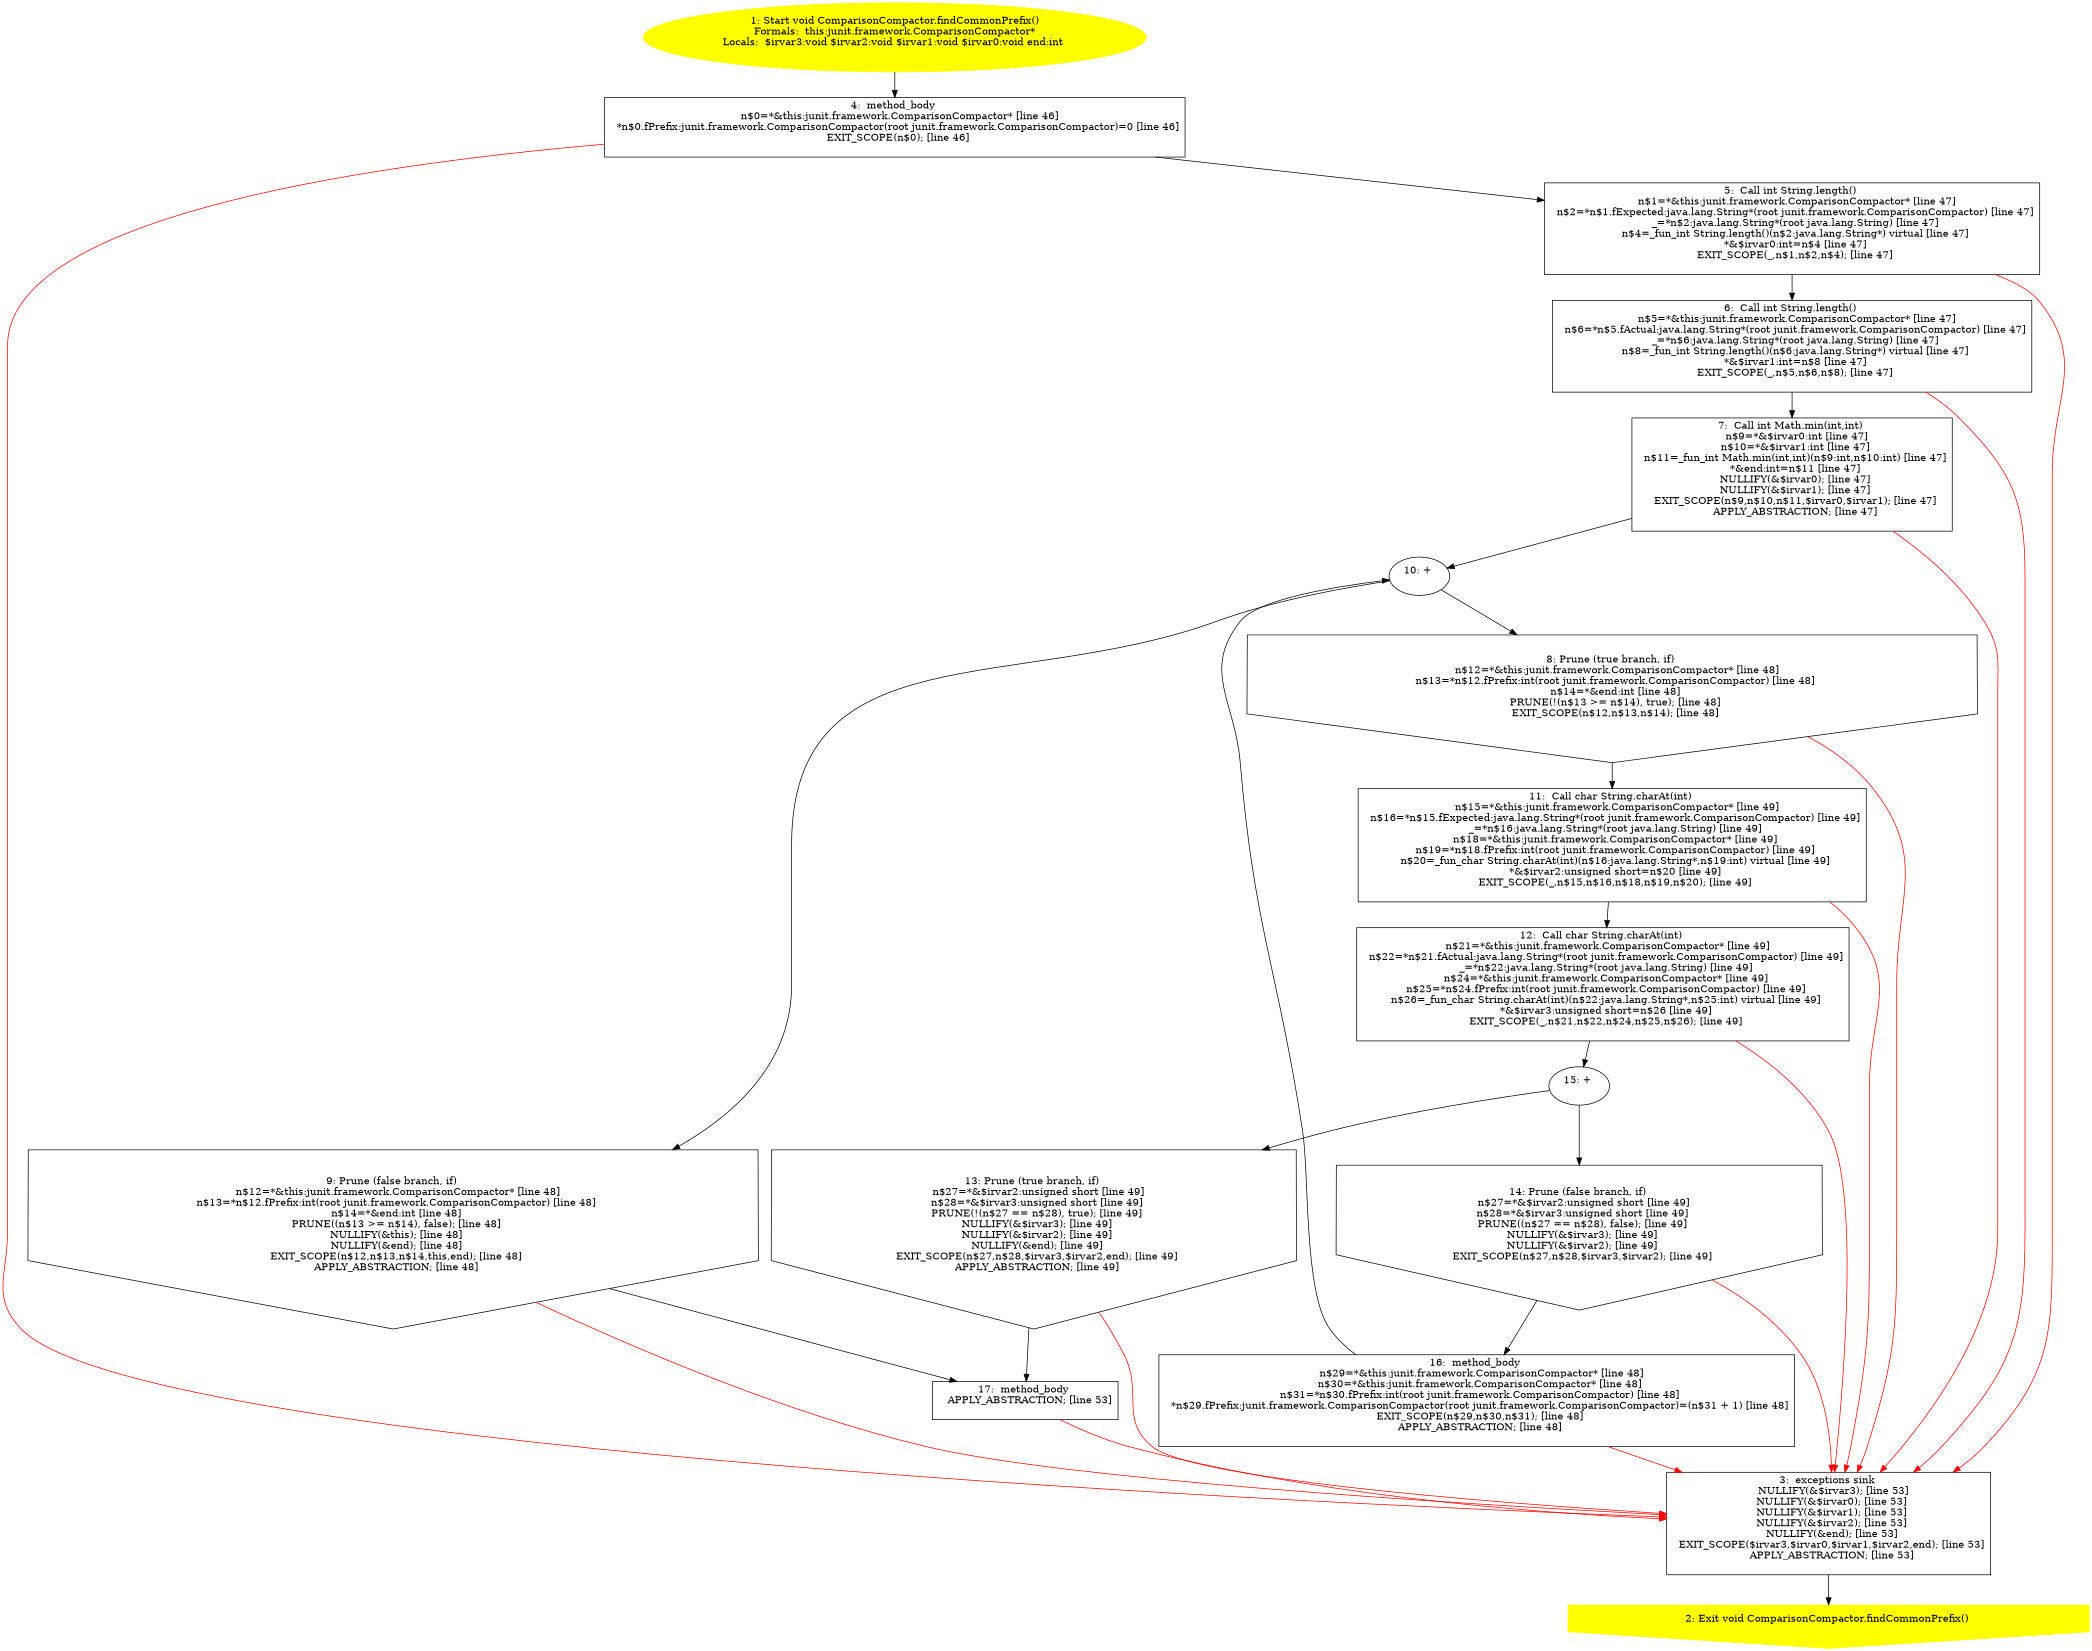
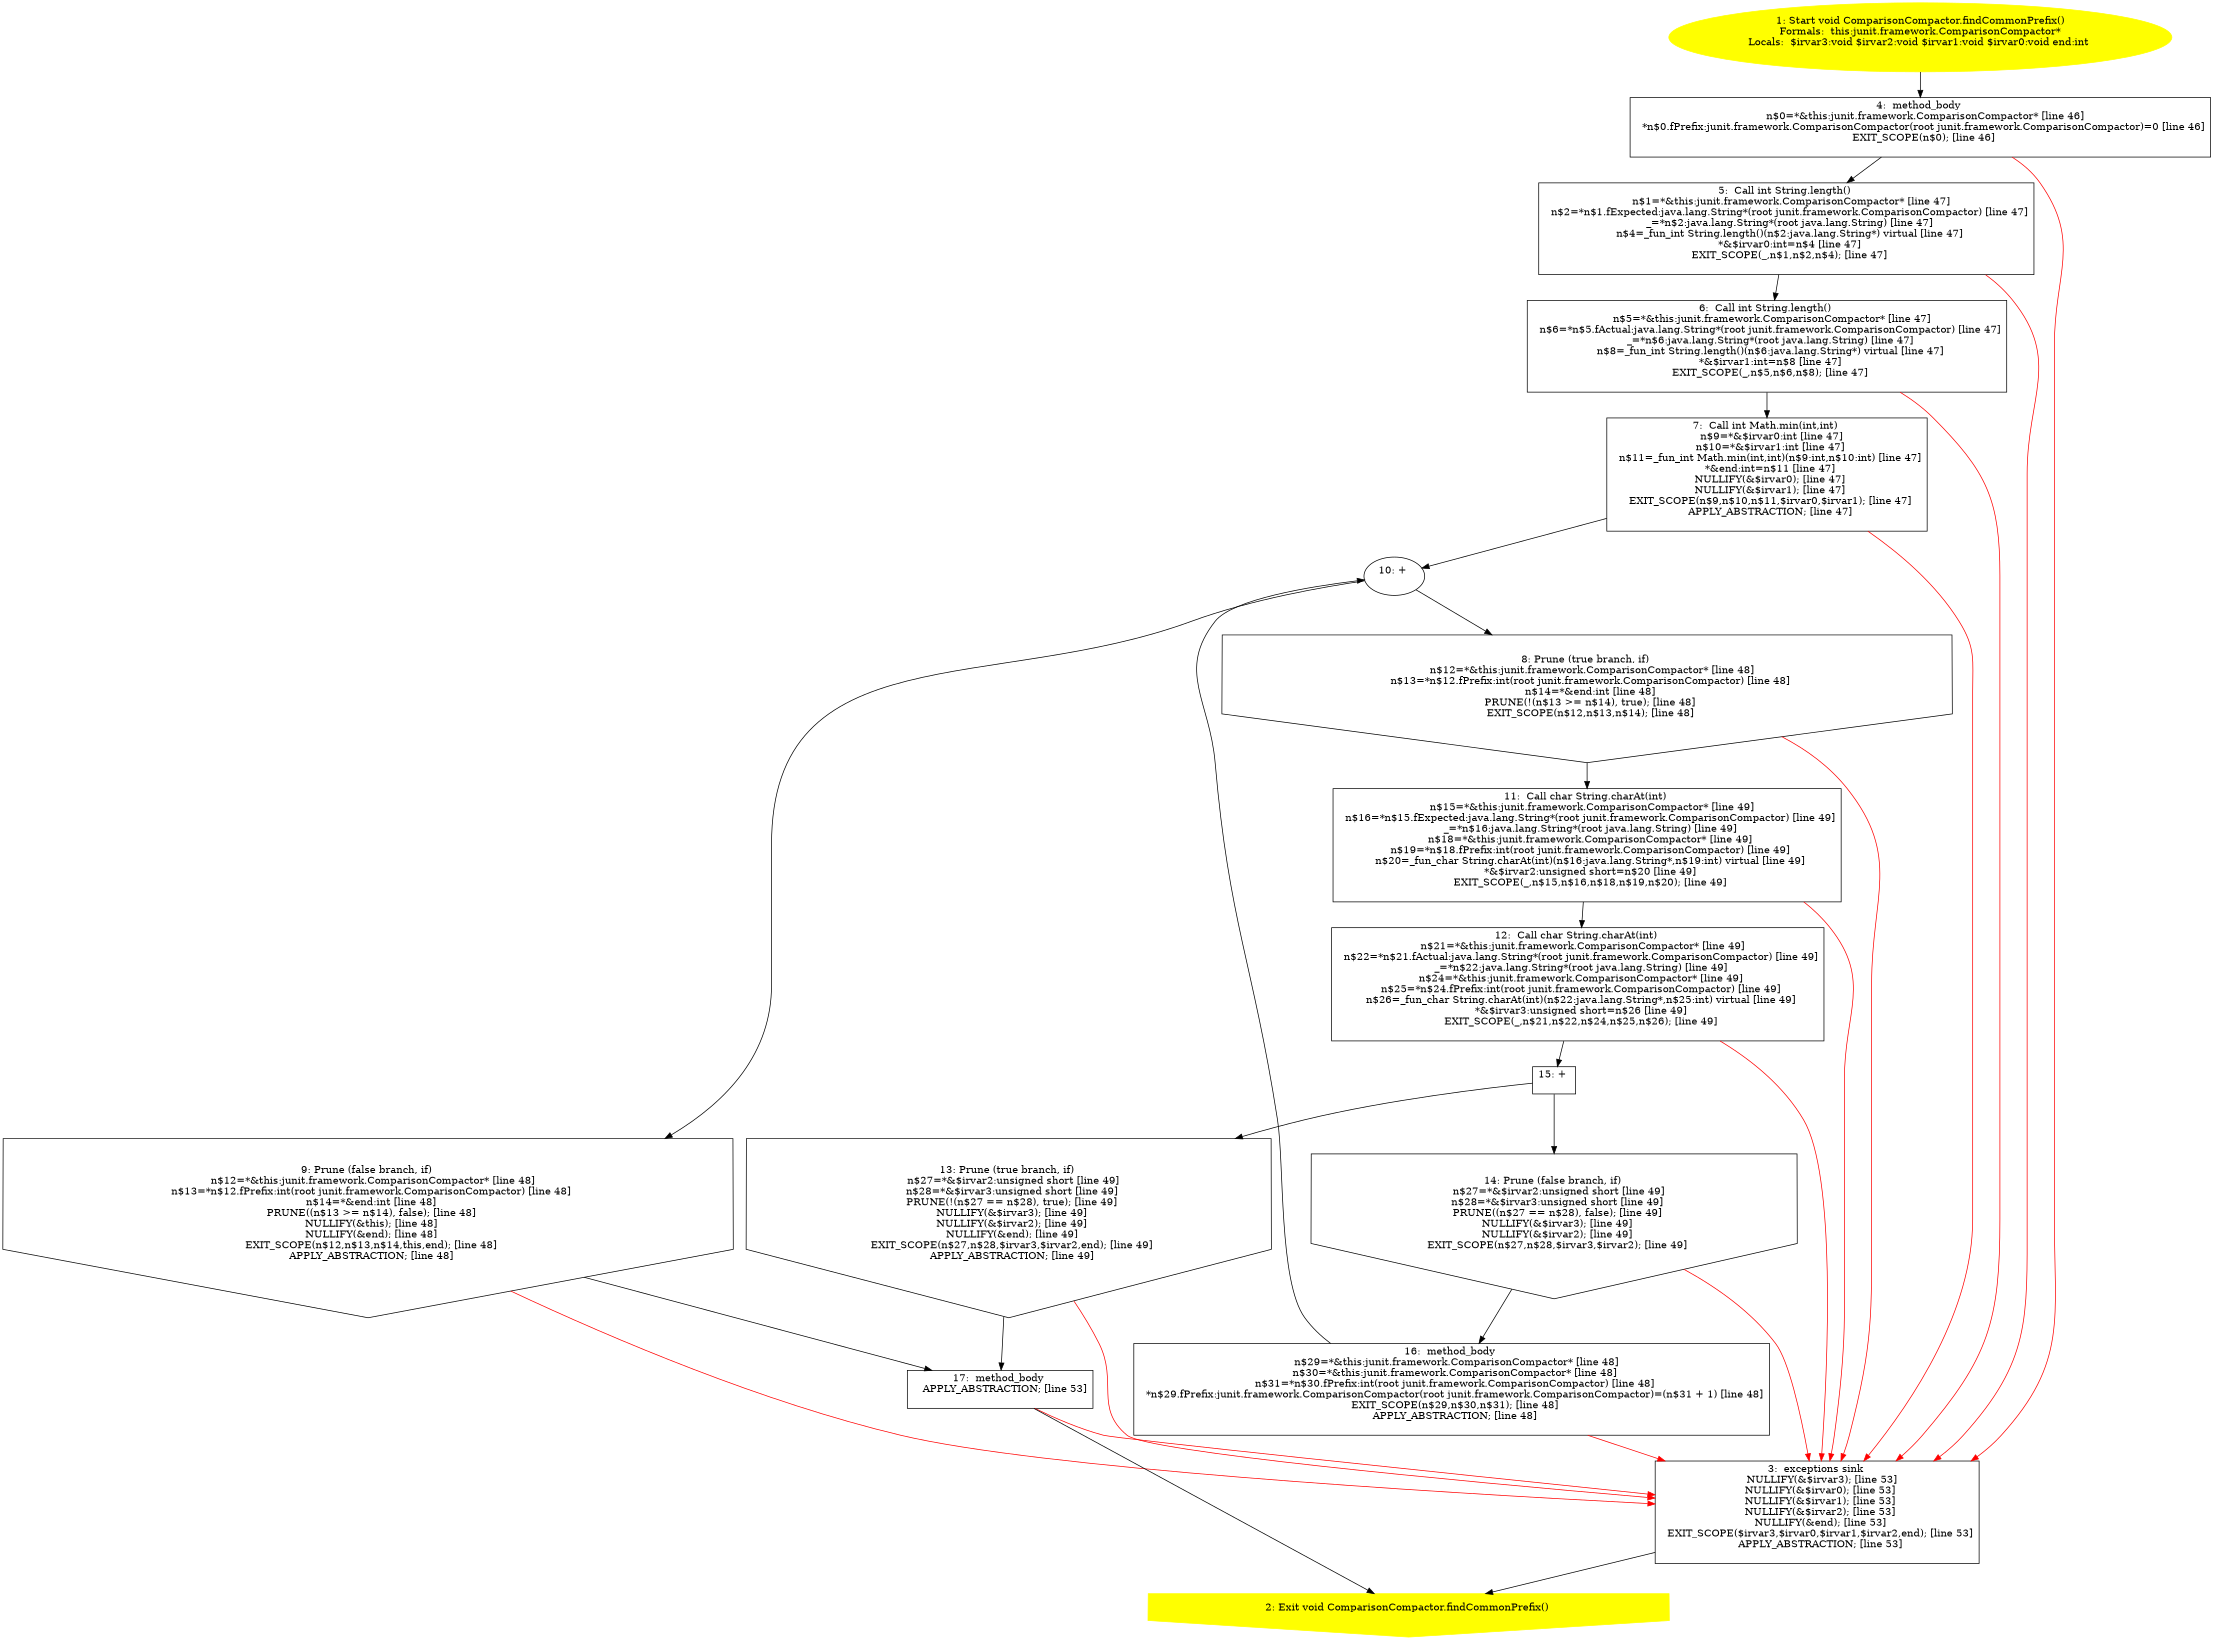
(1579, 1086) -> (1554, 1080)
none -> (1201, 1499)
